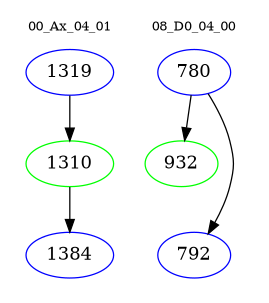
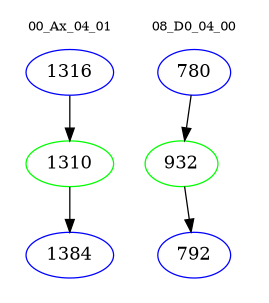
(70, 72) -> (70, 72)
(233, 157) -> (187, 203)
